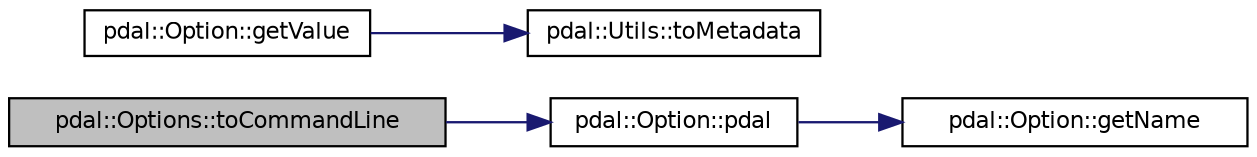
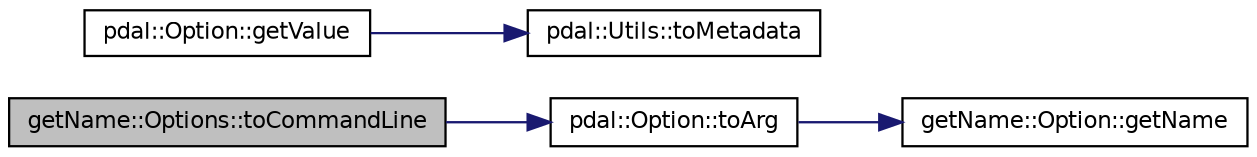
(227, 122) -> (227, 122)
(674, 122) -> (674, 122)
(1075, 122) -> (1075, 122)
